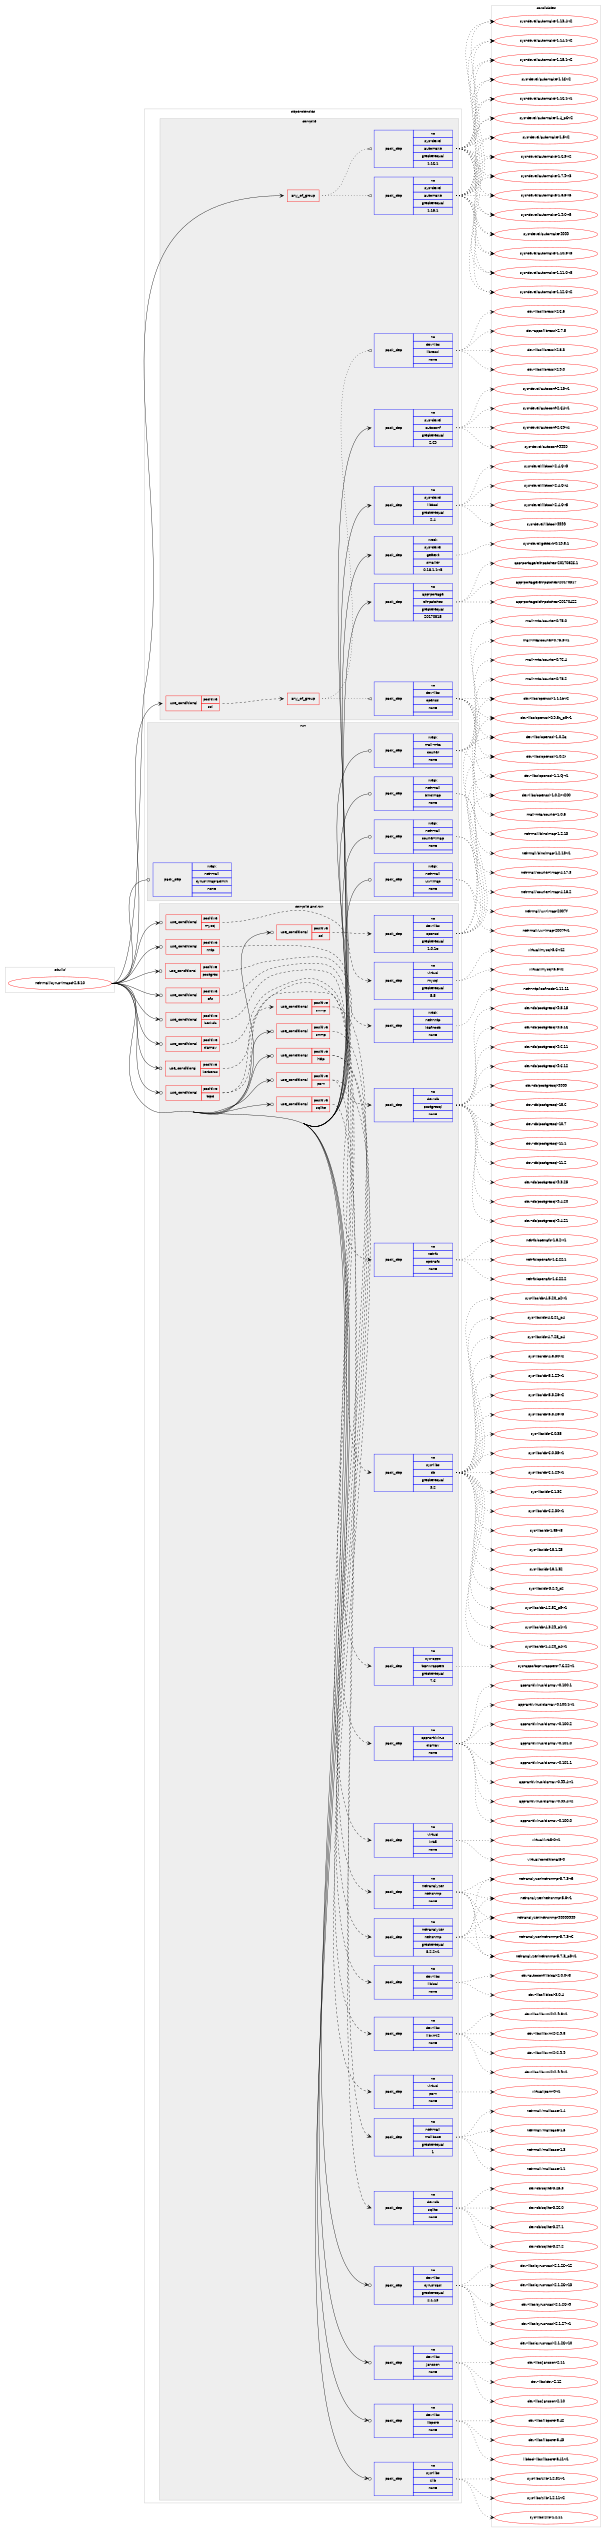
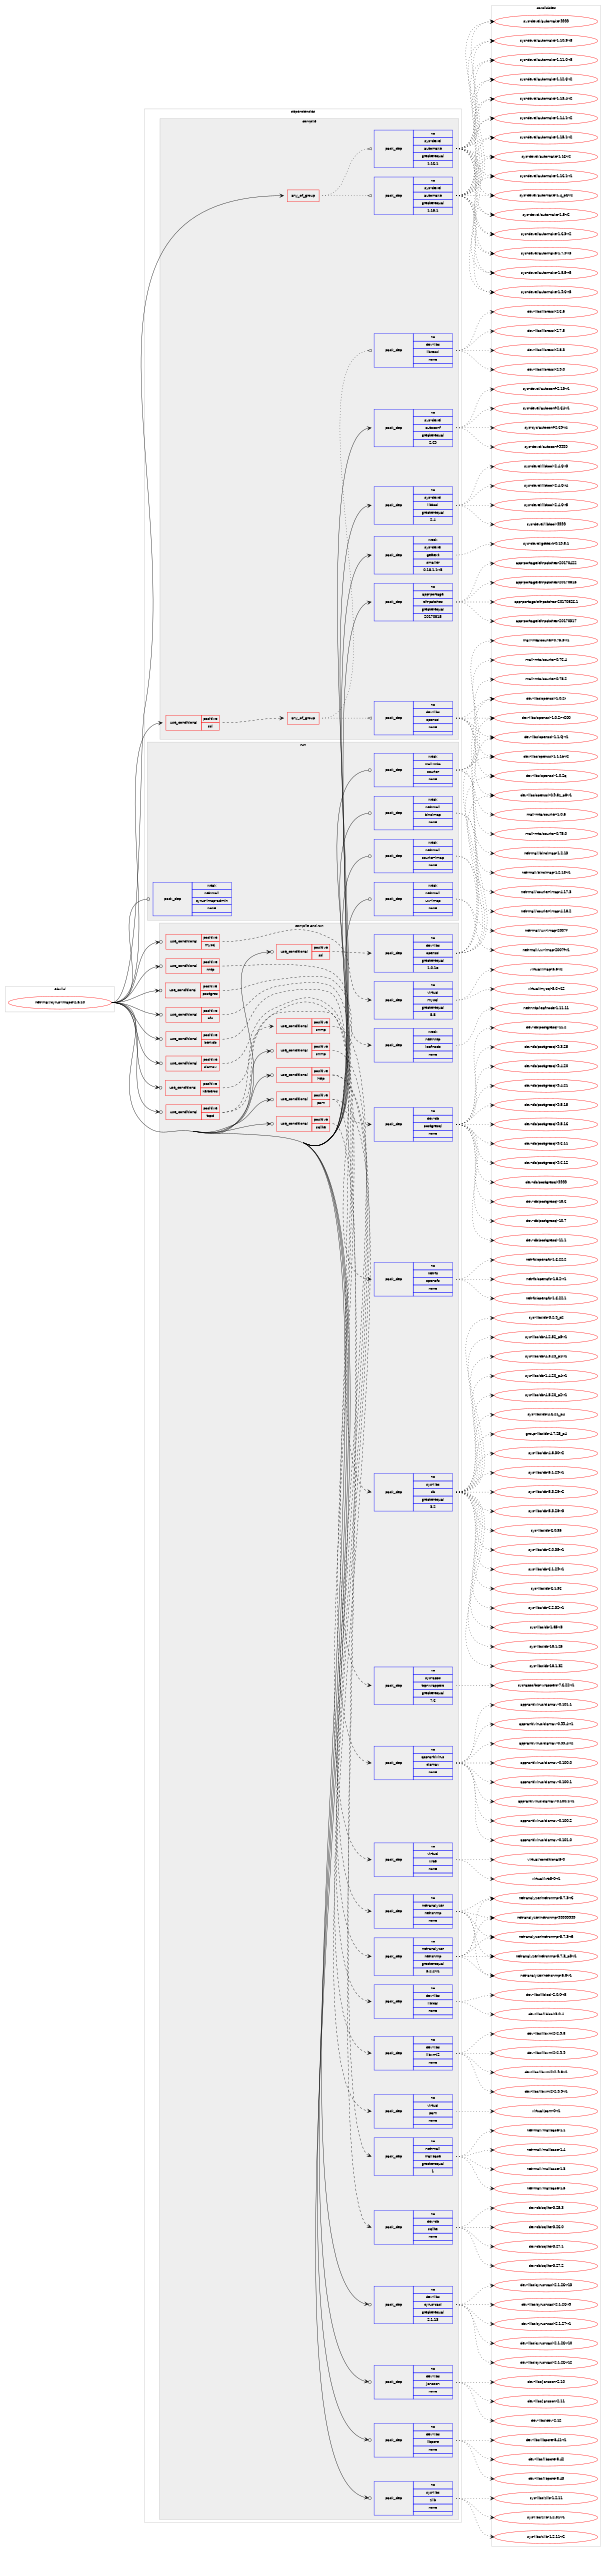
(546, 331) -> (546, 331)
(546, 428) -> (546, 428)
none -> (546, 583)
(546, 970) -> (546, 970)
(546, 1337) -> (546, 1434)
(546, 1511) -> (546, 1608)
(546, 1976) -> (546, 1995)
(546, 2460) -> (546, 2440)
